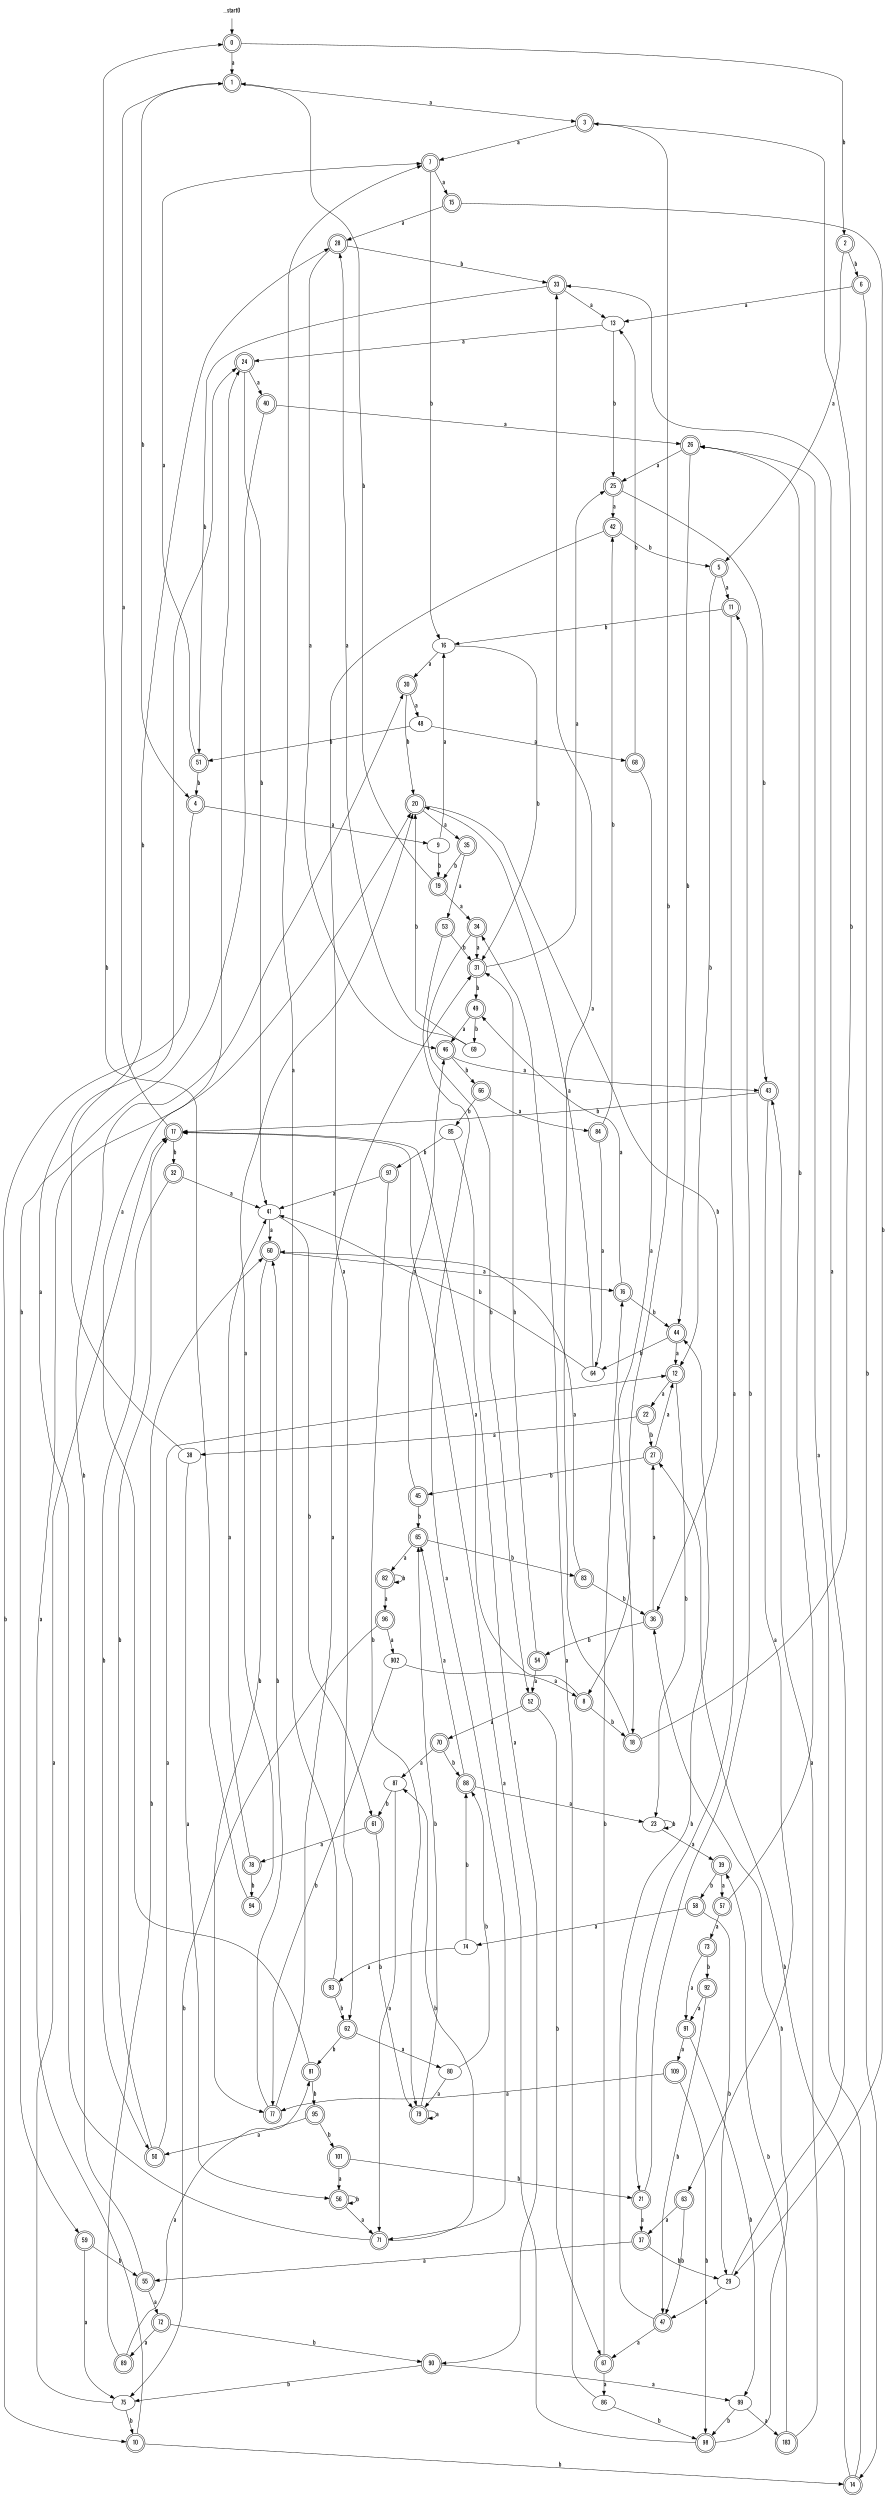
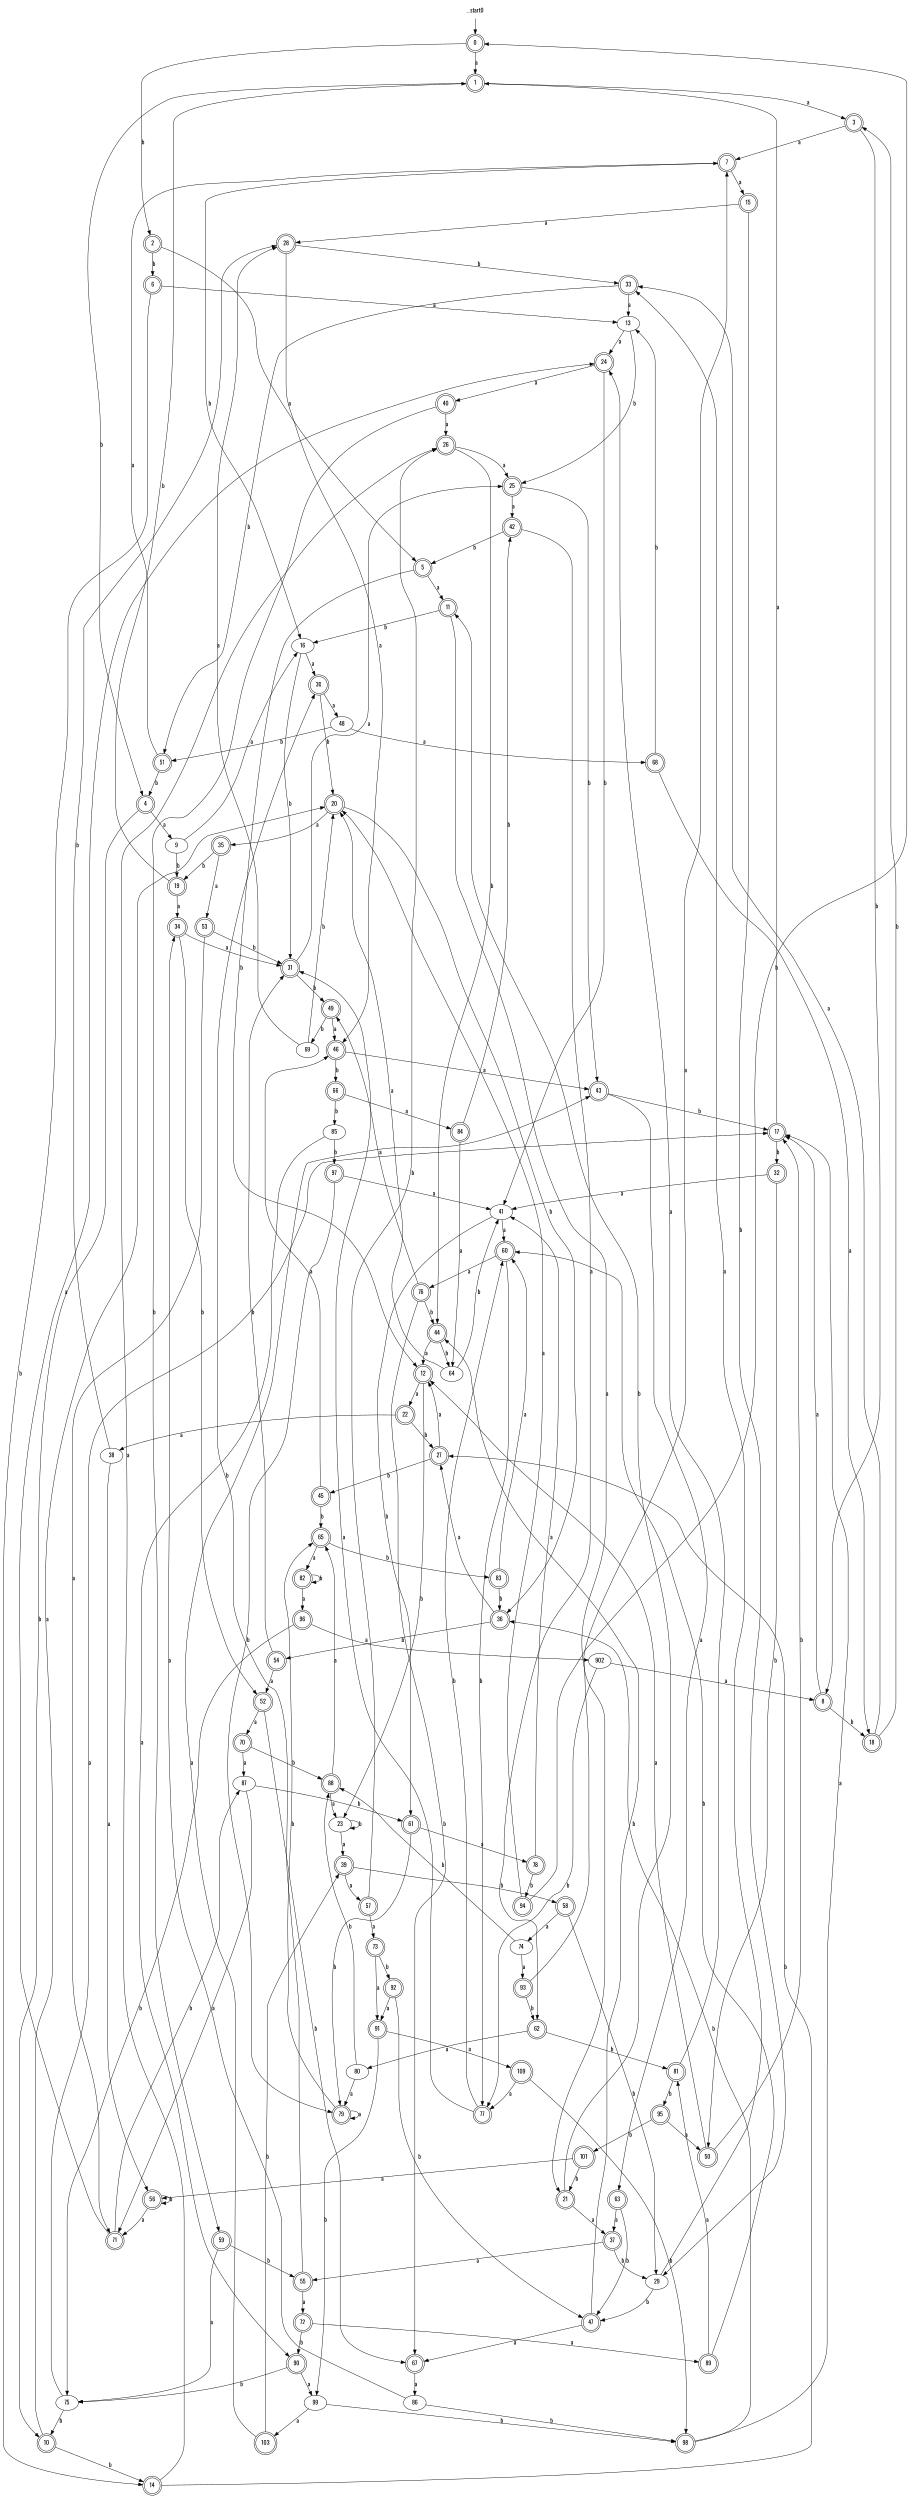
(604, 1830) -> (442, 1827)
(786, 2443) -> (266, 2443)
